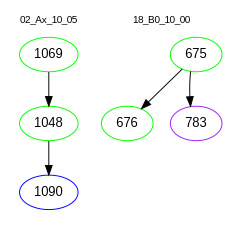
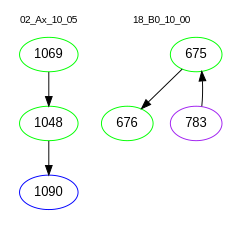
(190, 84) -> (203, 94)
